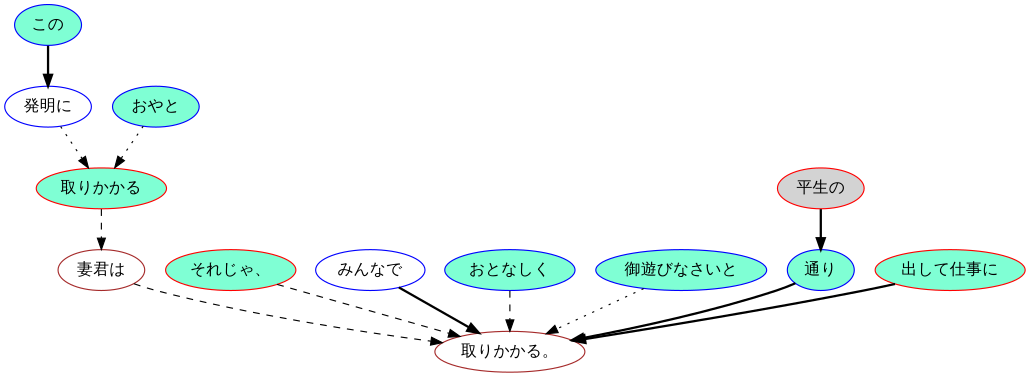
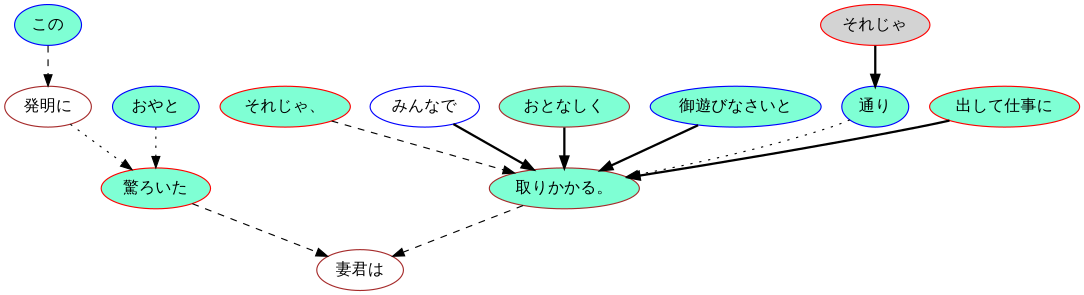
(48, 60) -> (48, 60)
(48, 107) -> (48, 107)
(101, 188) -> (156, 188)
(821, 188) -> (875, 25)
(510, 270) -> (564, 107)
(510, 305) -> (564, 142)
(600, 309) -> (655, 145)
(691, 315) -> (745, 151)
(281, 318) -> (463, 229)
(510, 352) -> (564, 188)
